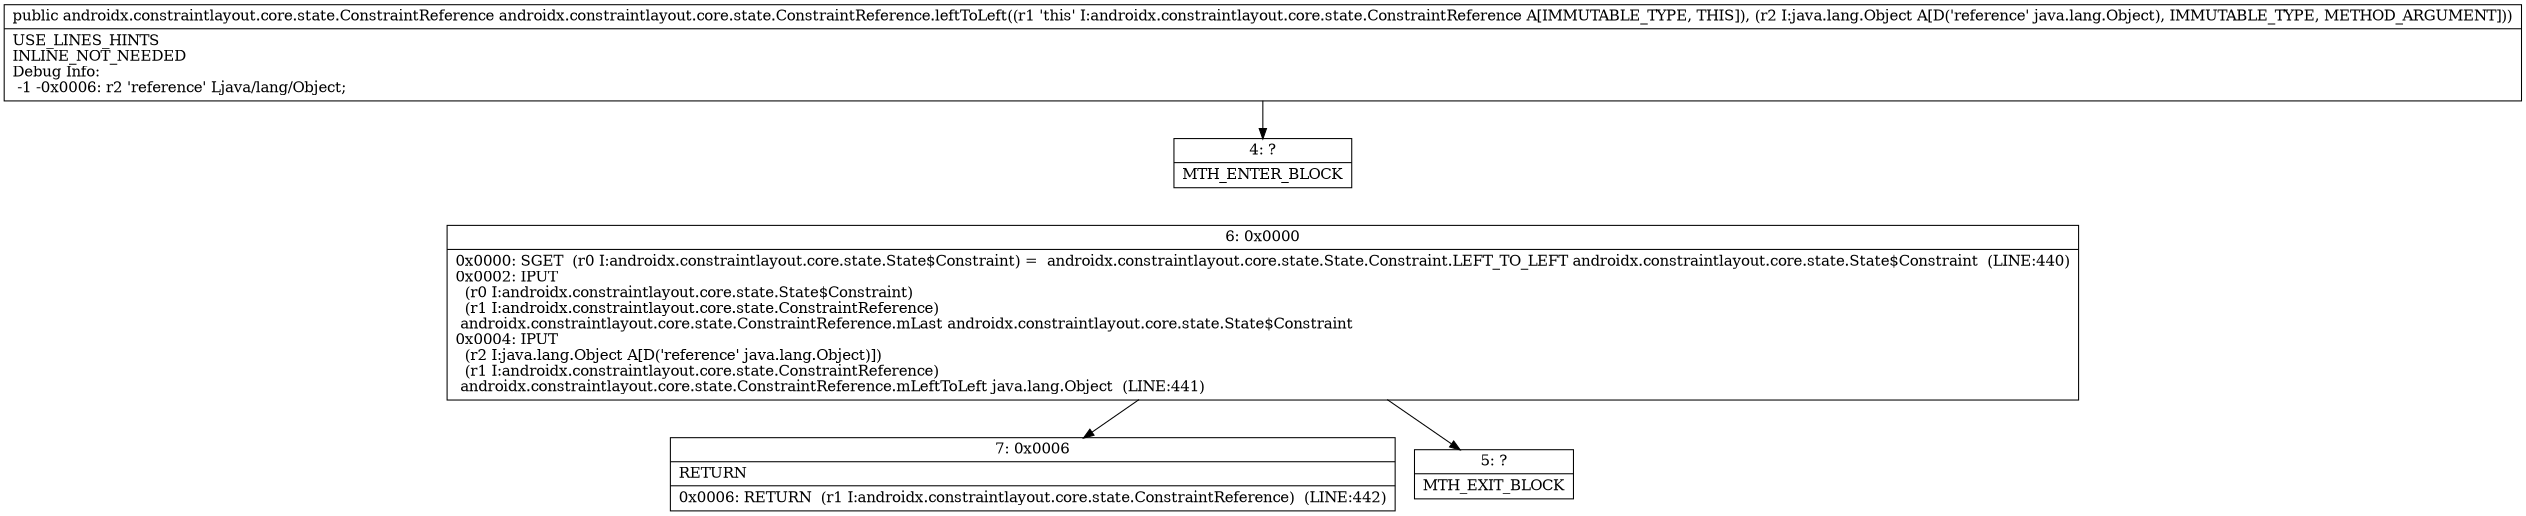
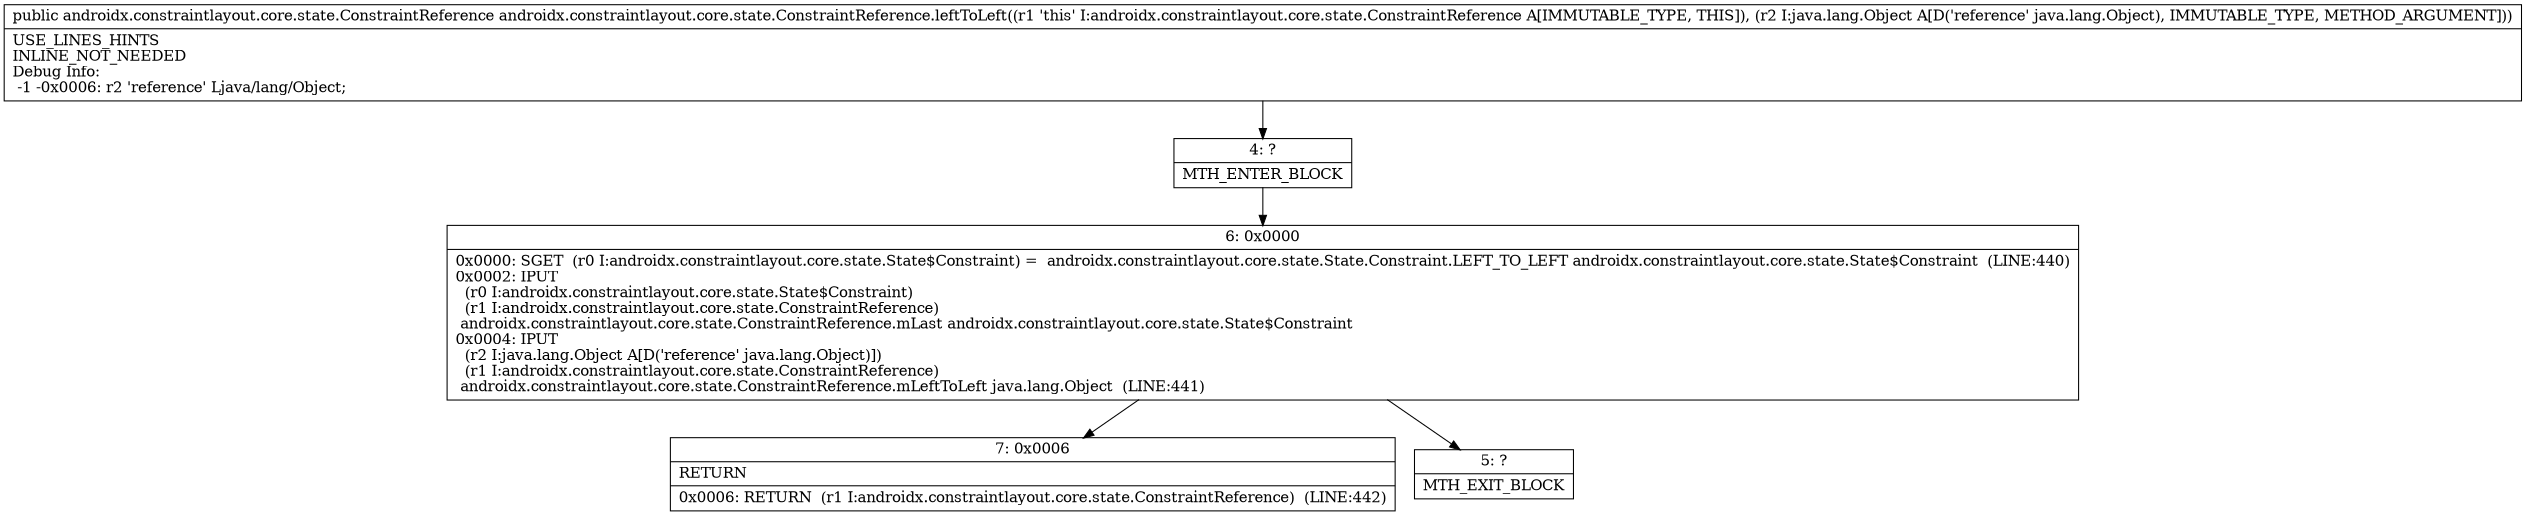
none -> (1263, 201)
